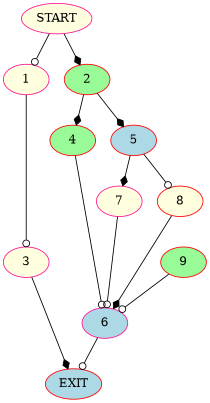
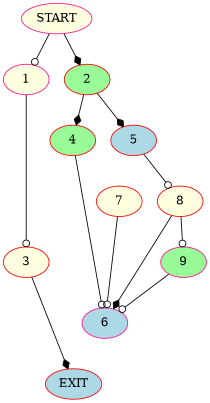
(128, 166) -> none
(119, 201) -> (119, 201)
none -> (182, 228)
(26, 262) -> (26, 262)
(184, 262) -> (184, 262)
(91, 350) -> none
